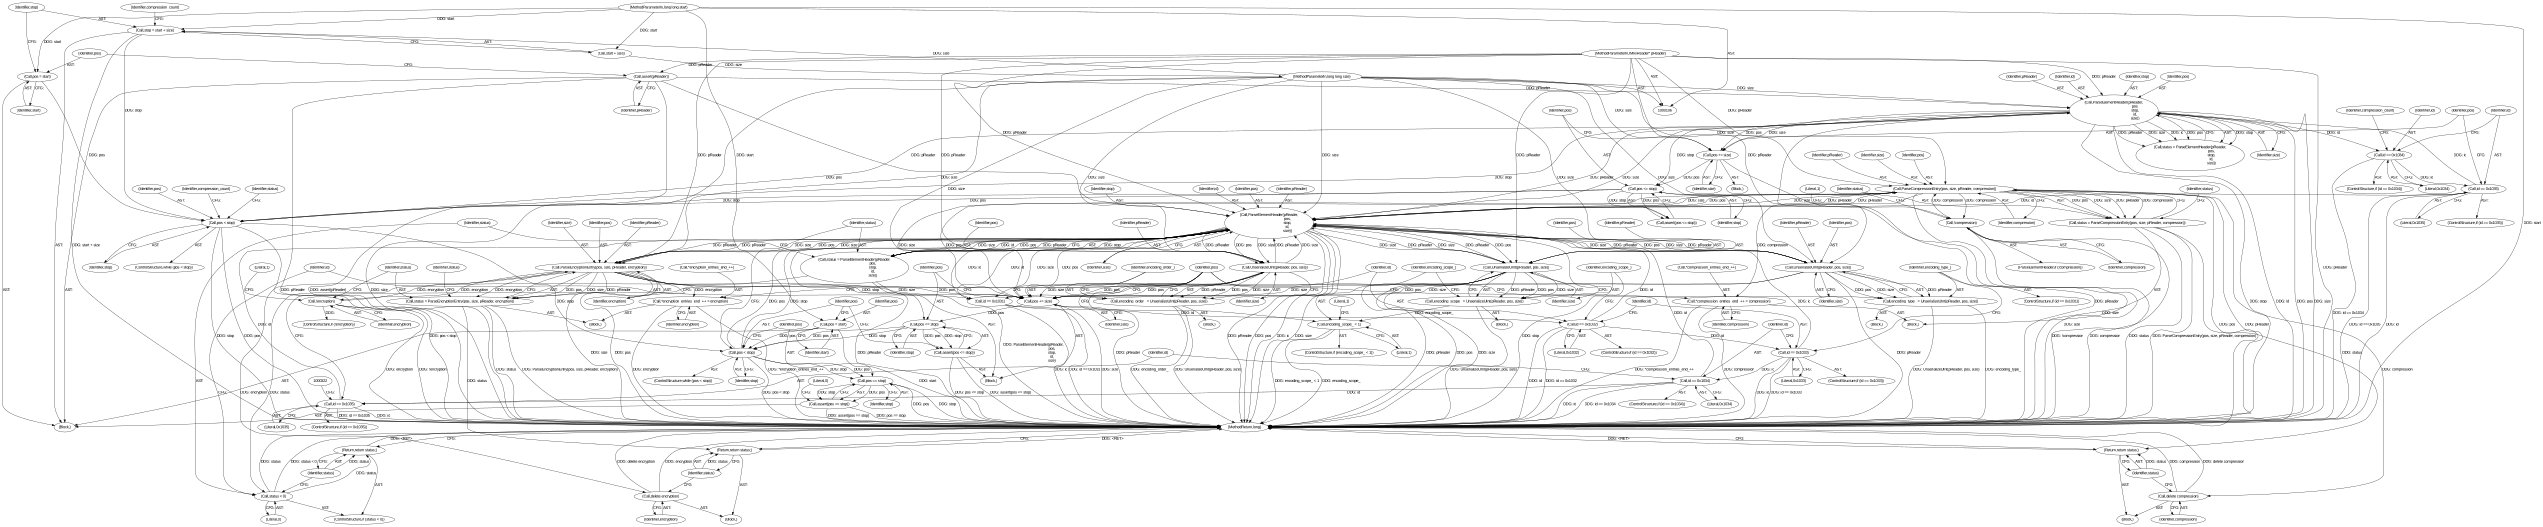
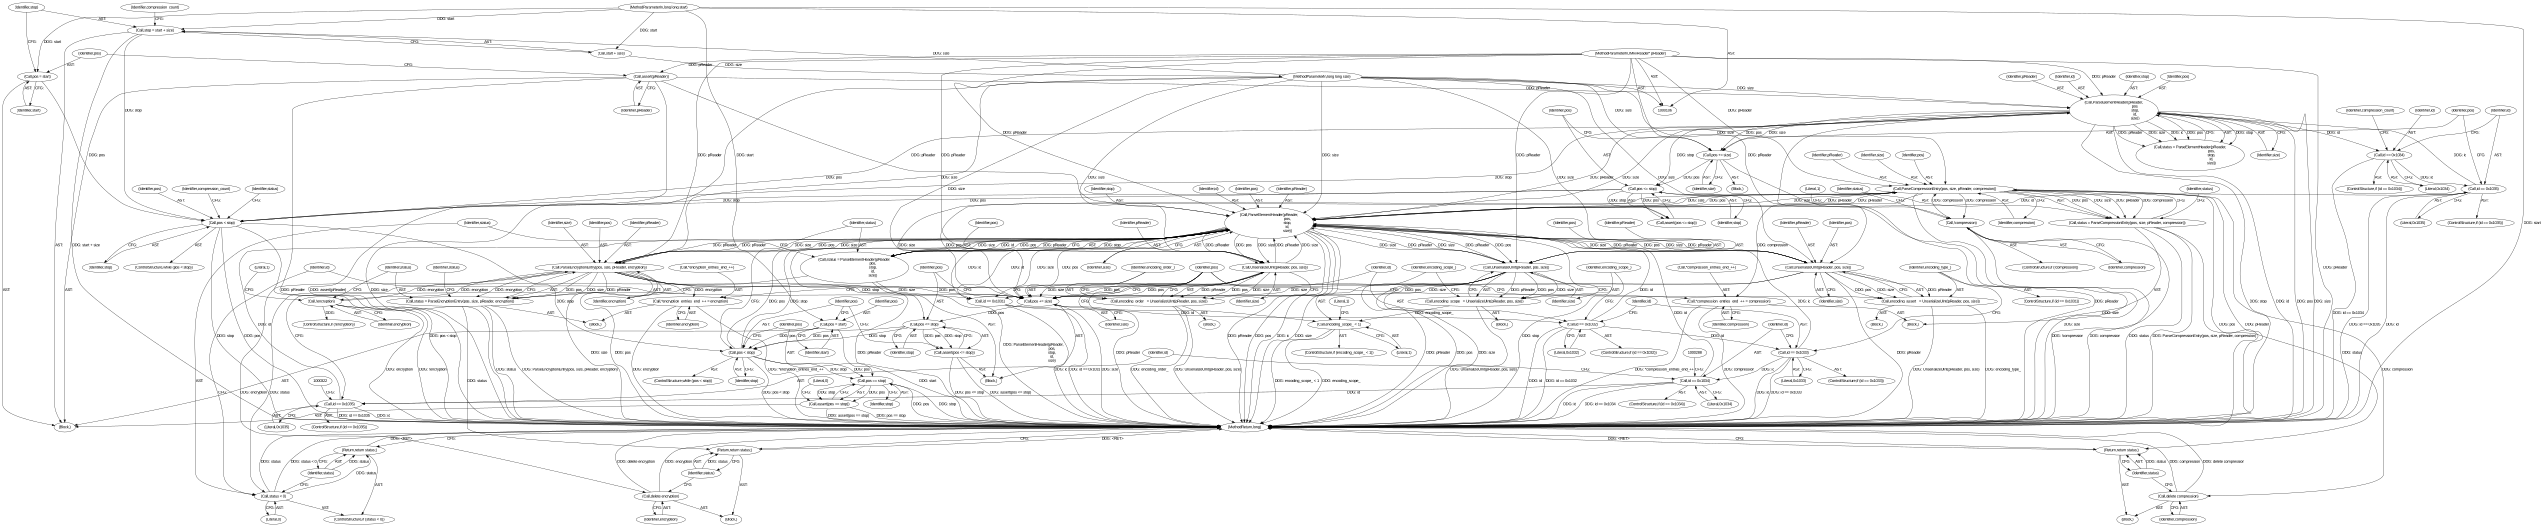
(2050, 268) -> (2050, 268)
(1931, 301) -> (1931, 301)
none -> (1695, 353)
